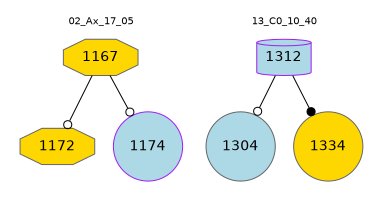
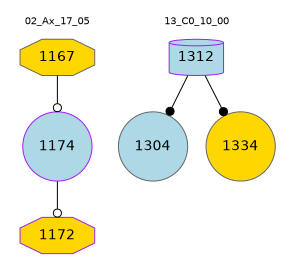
(284, 22) -> (197, 22)
(267, 92) -> (180, 92)
(81, 98) -> (57, 195)
(57, 146) -> (57, 236)
